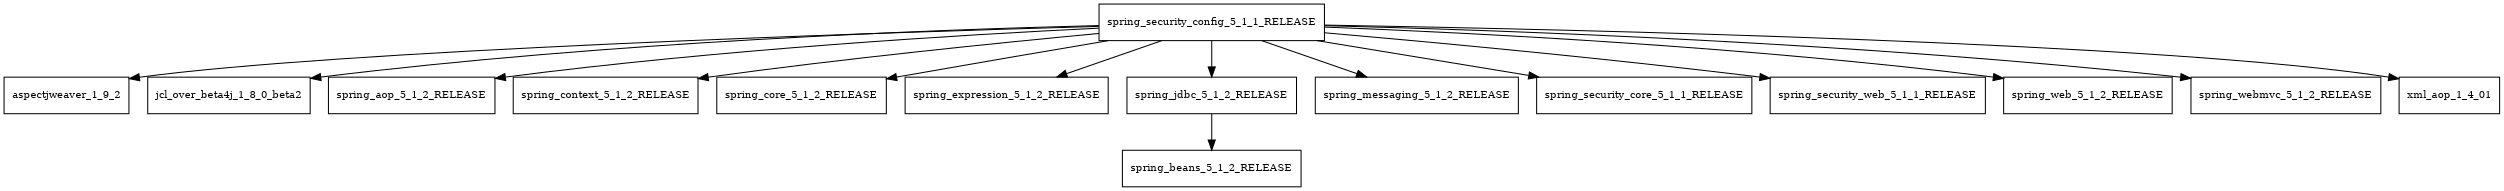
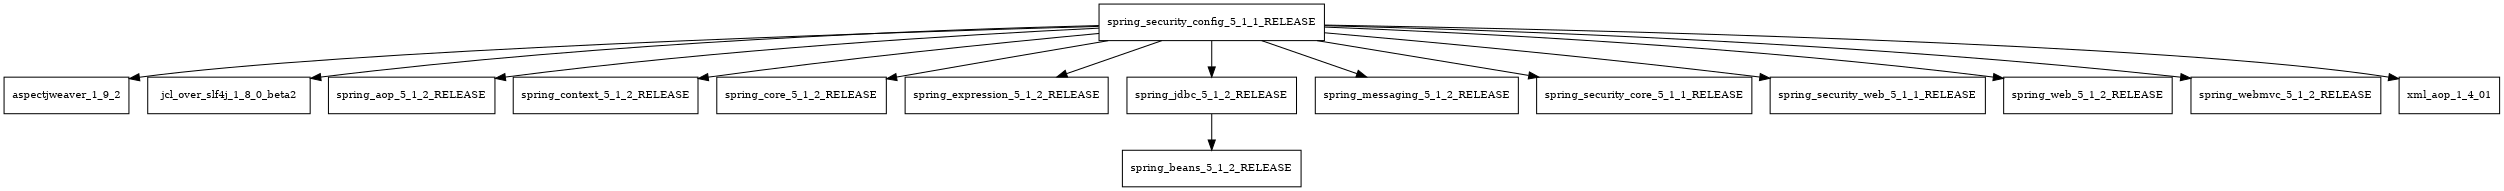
(229, 95) -> (229, 95)
